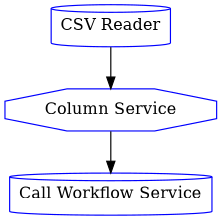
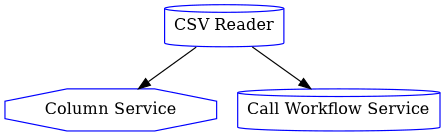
(111, 146) -> (277, 64)
